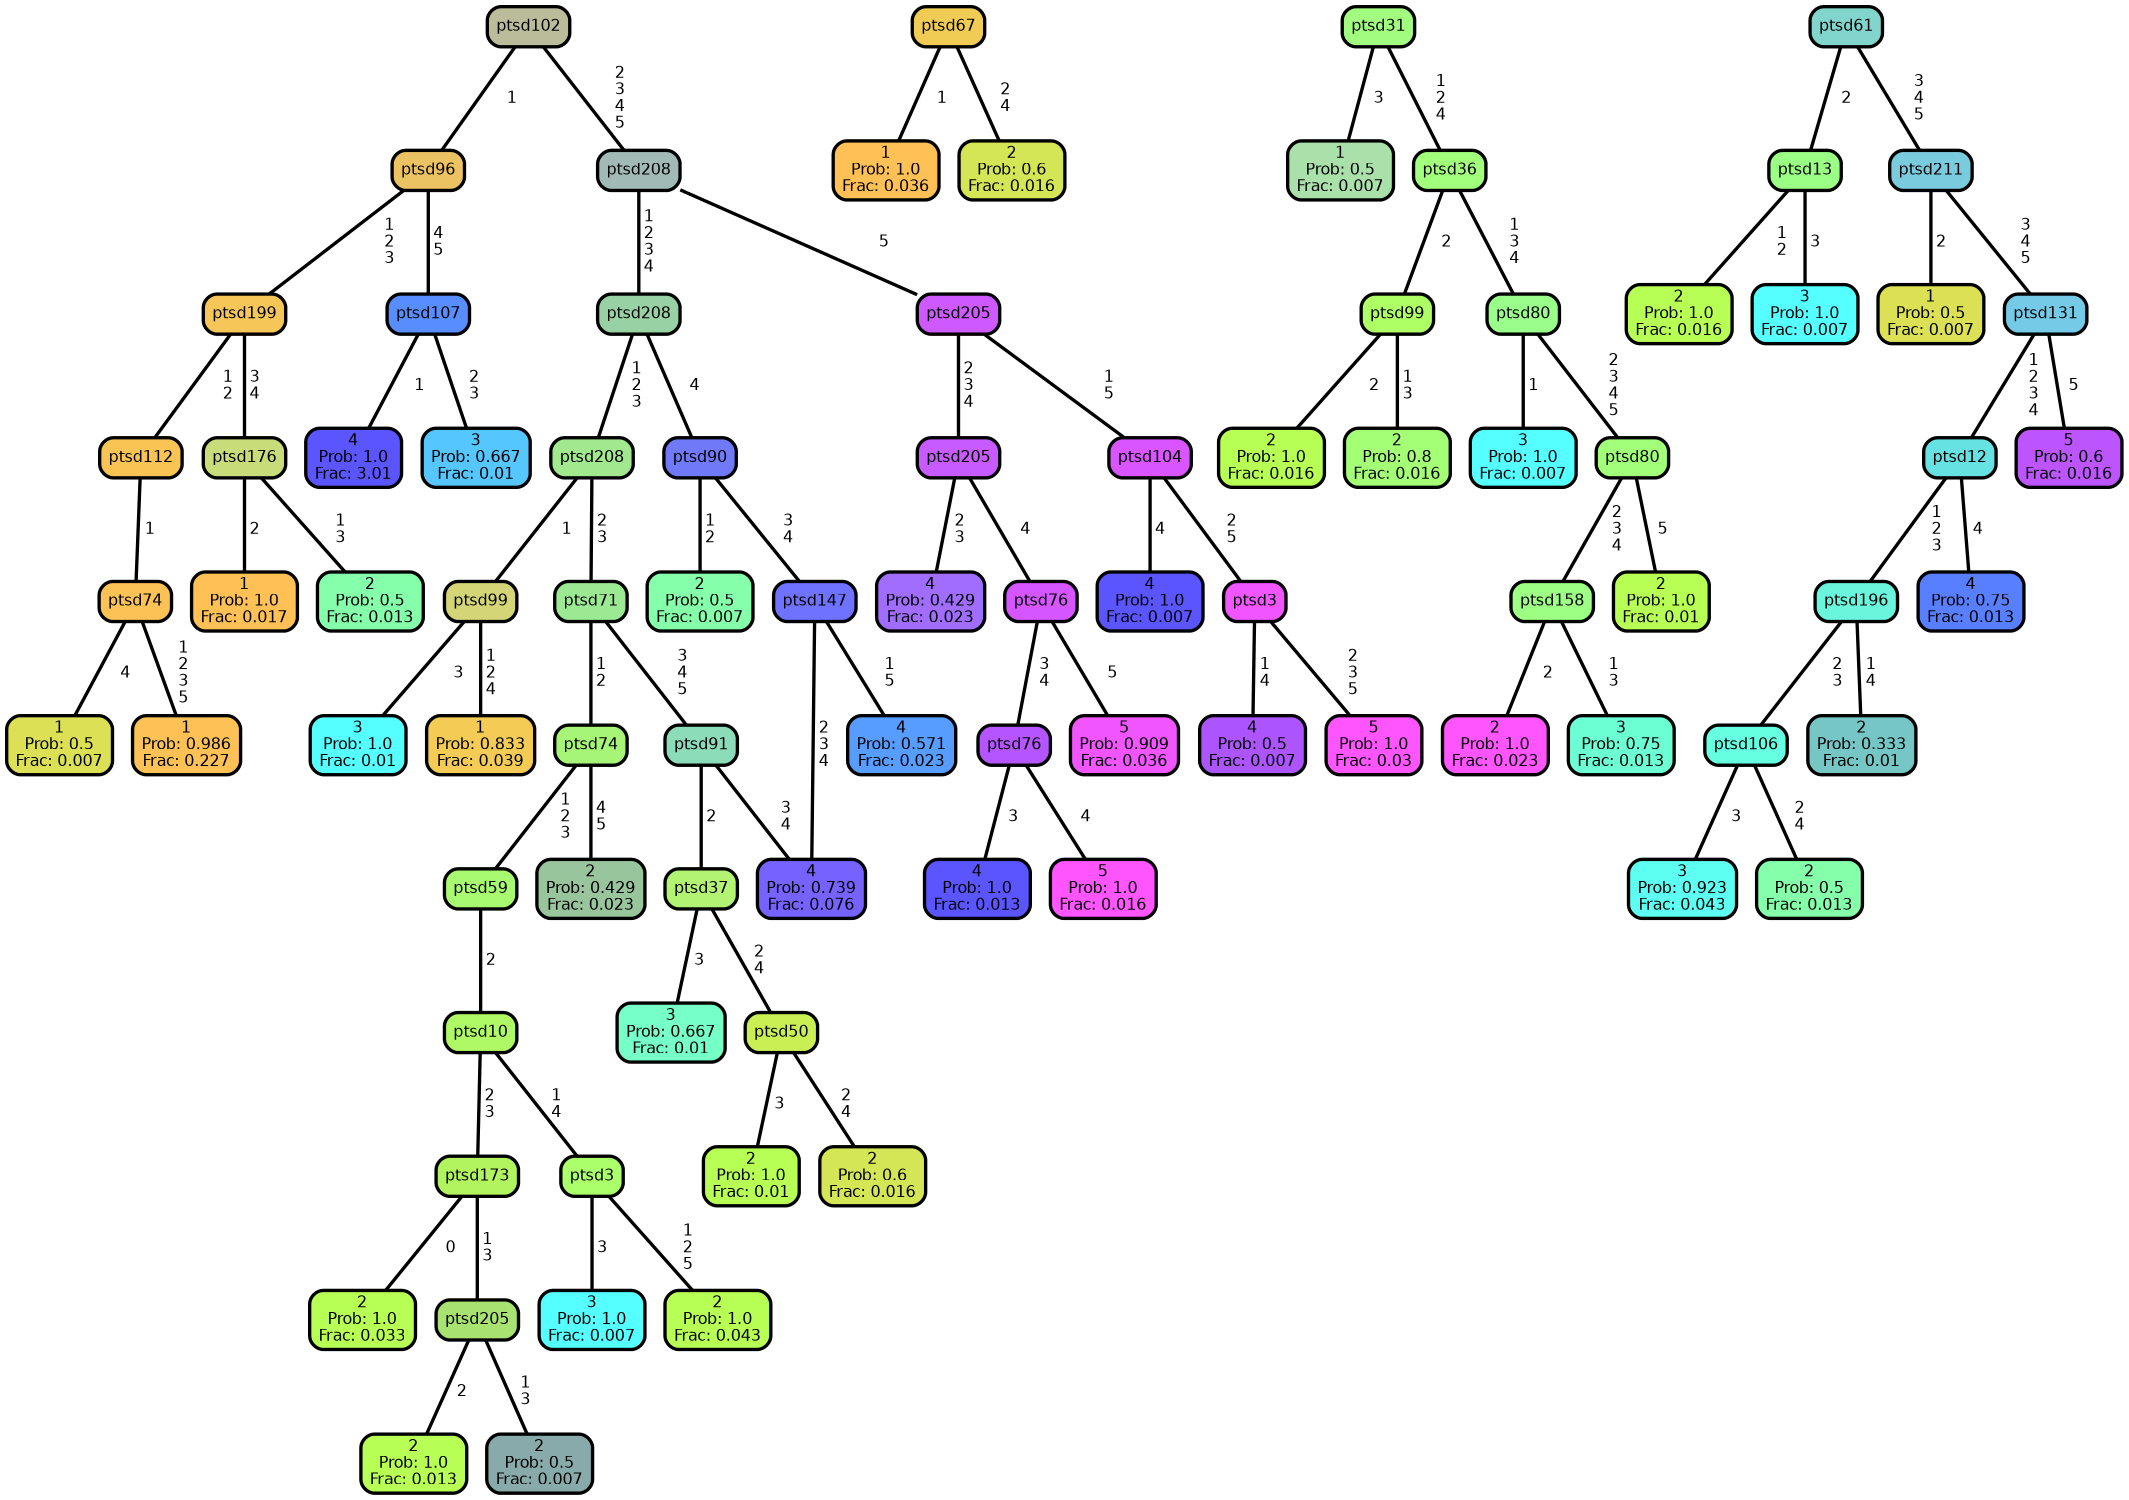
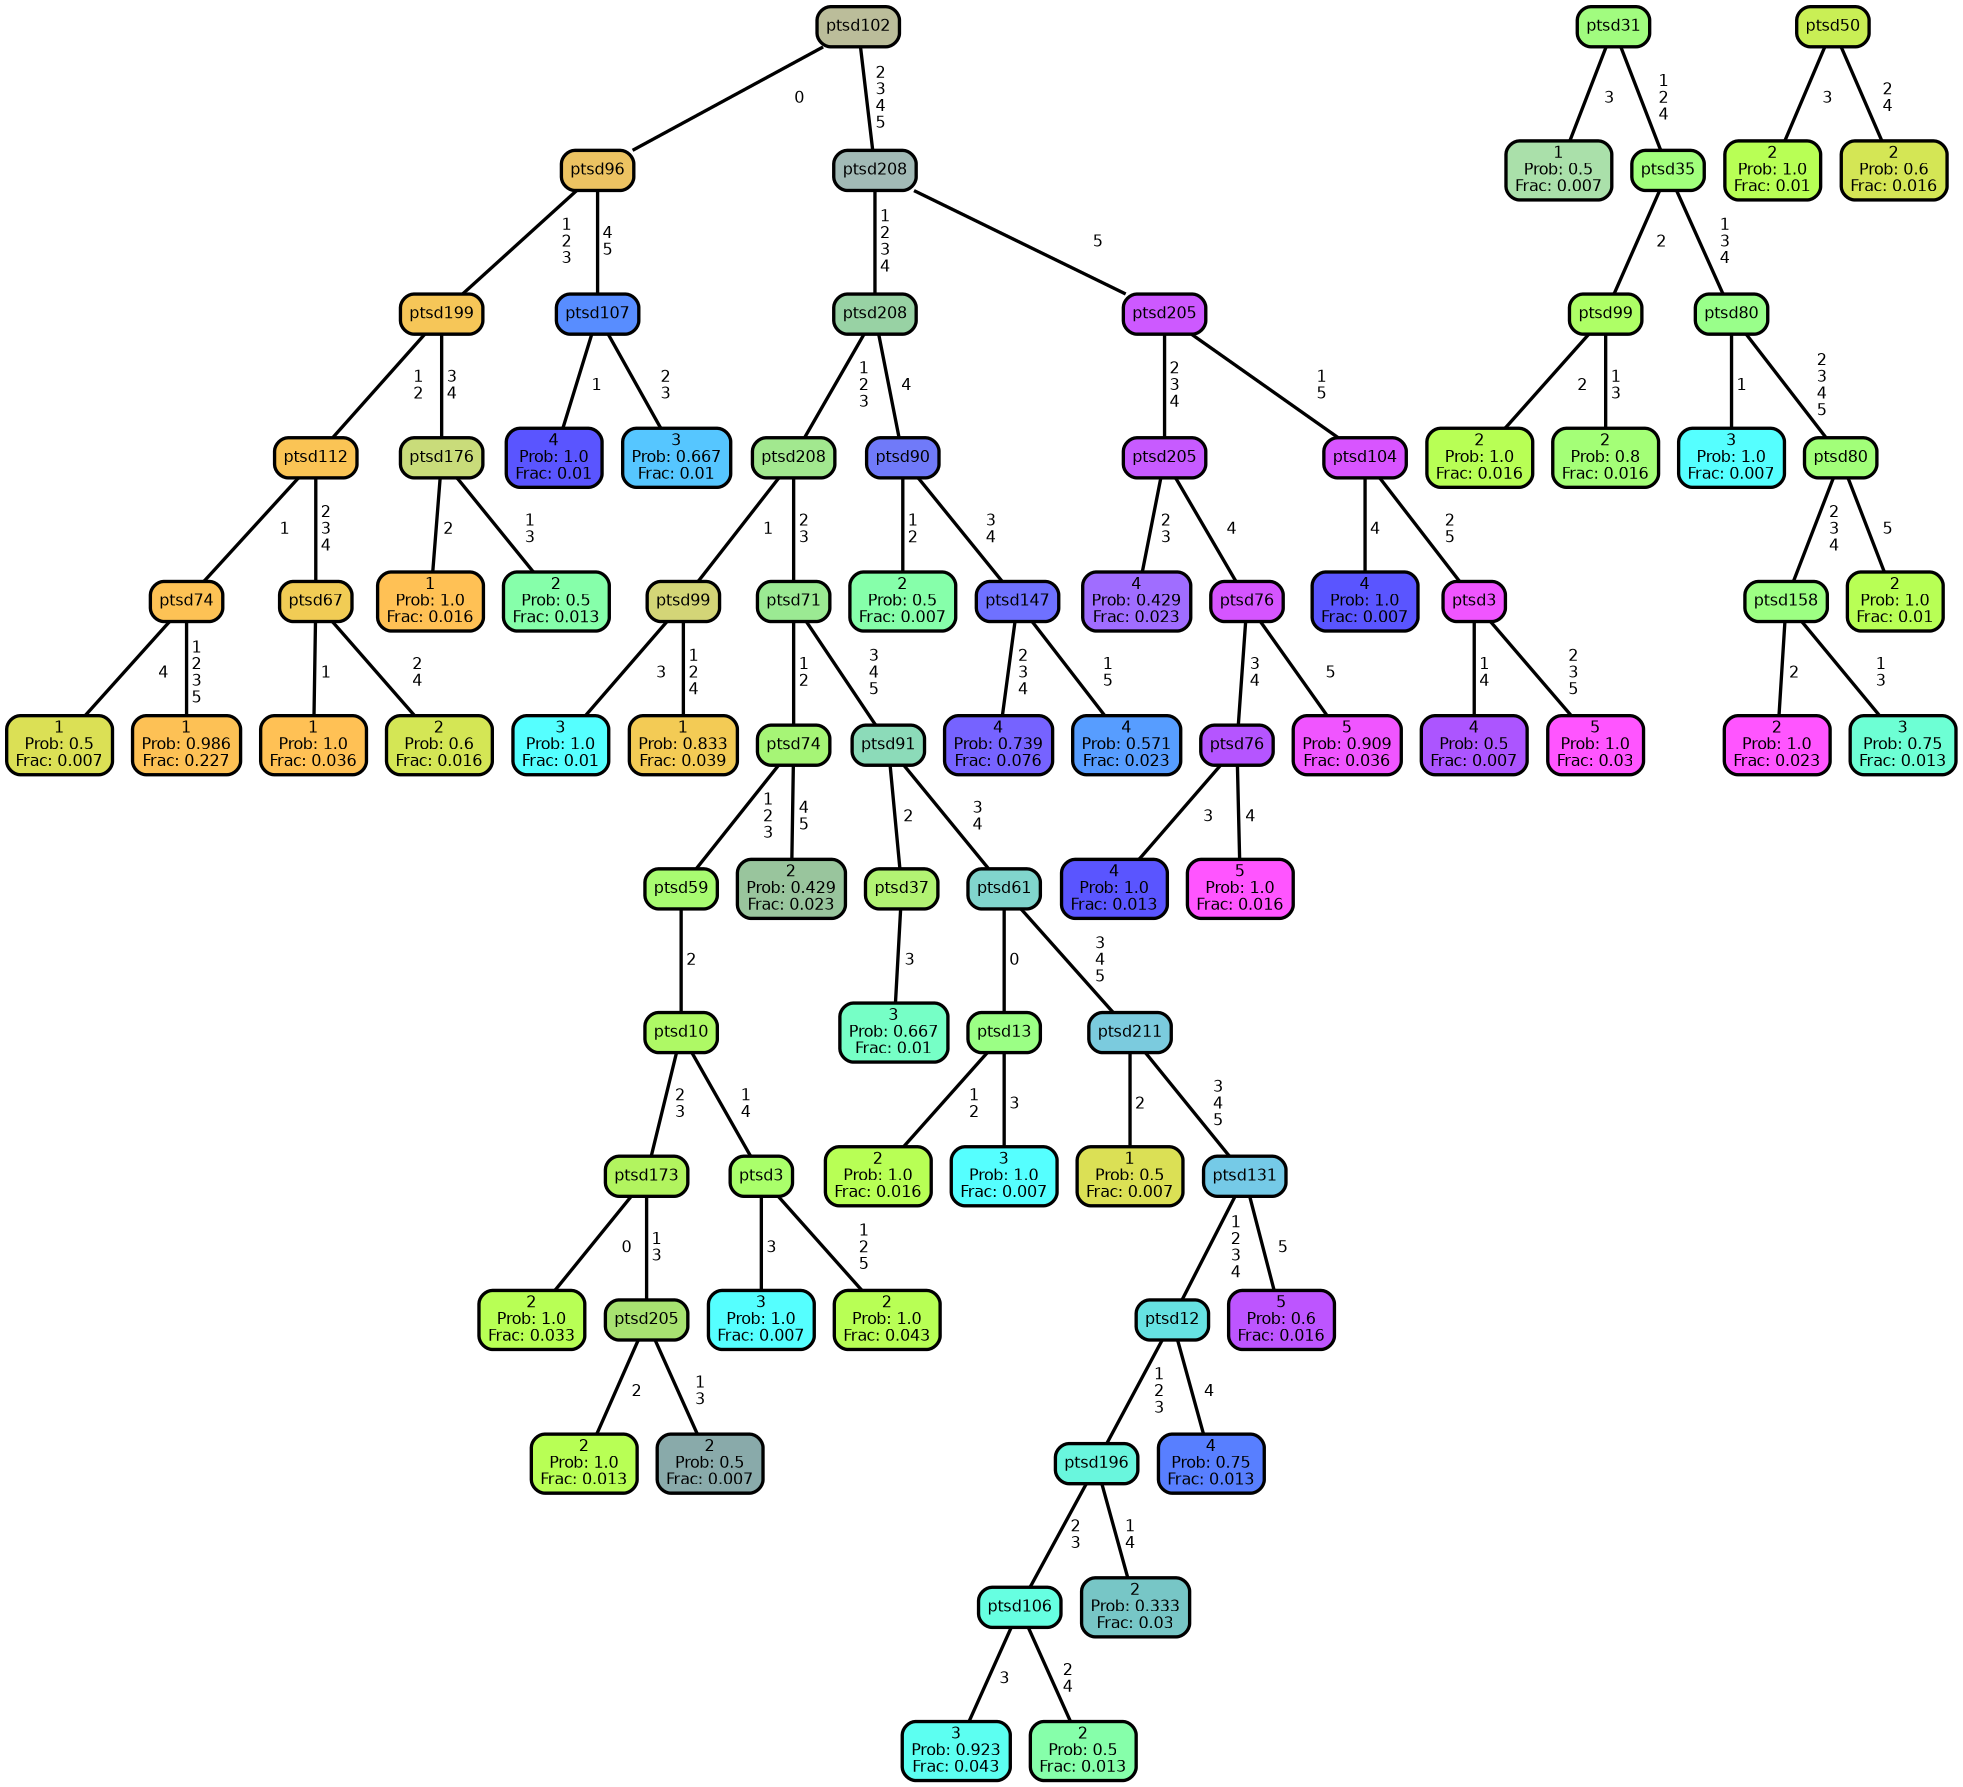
(510, 99) -> (797, 99)
(1844, 99) -> (1012, 961)
(1450, 170) -> (1668, 170)
(354, 458) -> (554, 458)
none -> (316, 530)
(244, 602) -> (431, 602)
(1862, 745) -> (1136, 1607)
(753, 812) -> (946, 817)
(741, 961) -> none
